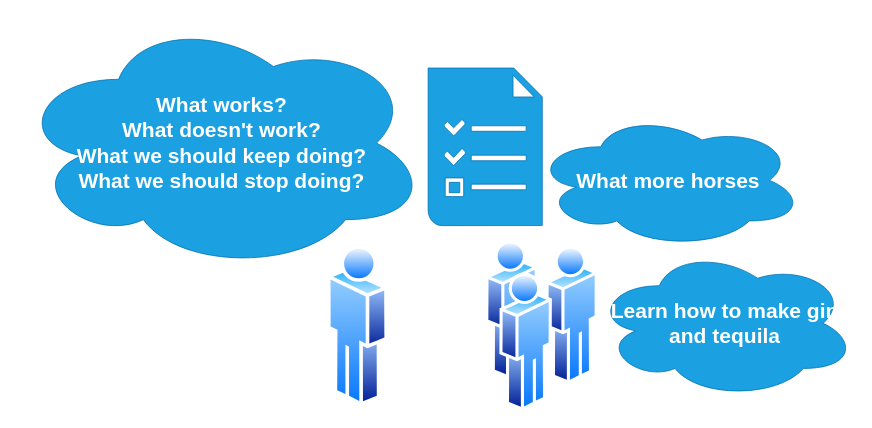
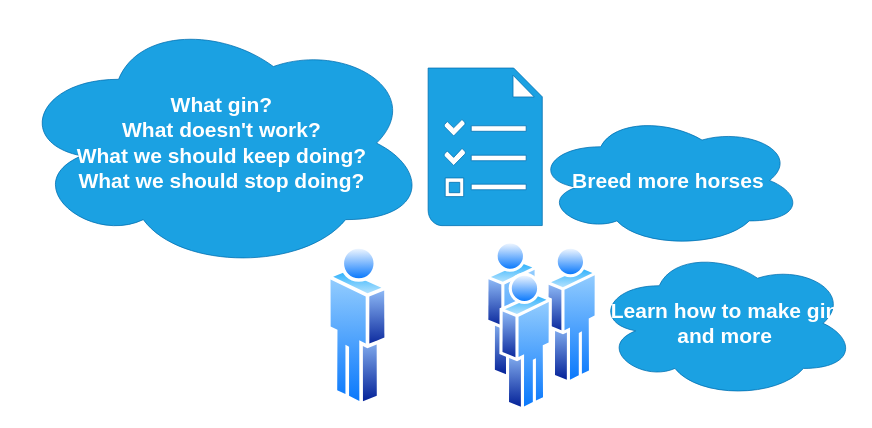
(222, 143) -> (222, 143)
(668, 180) -> (668, 180)
(725, 323) -> (725, 323)
